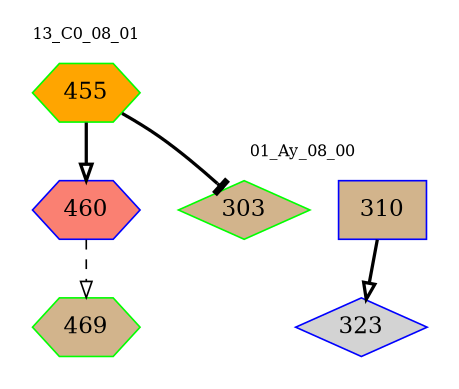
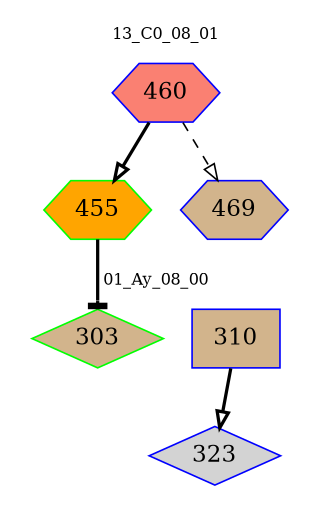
(86, 143) -> (136, 145)
(86, 327) -> (234, 210)
